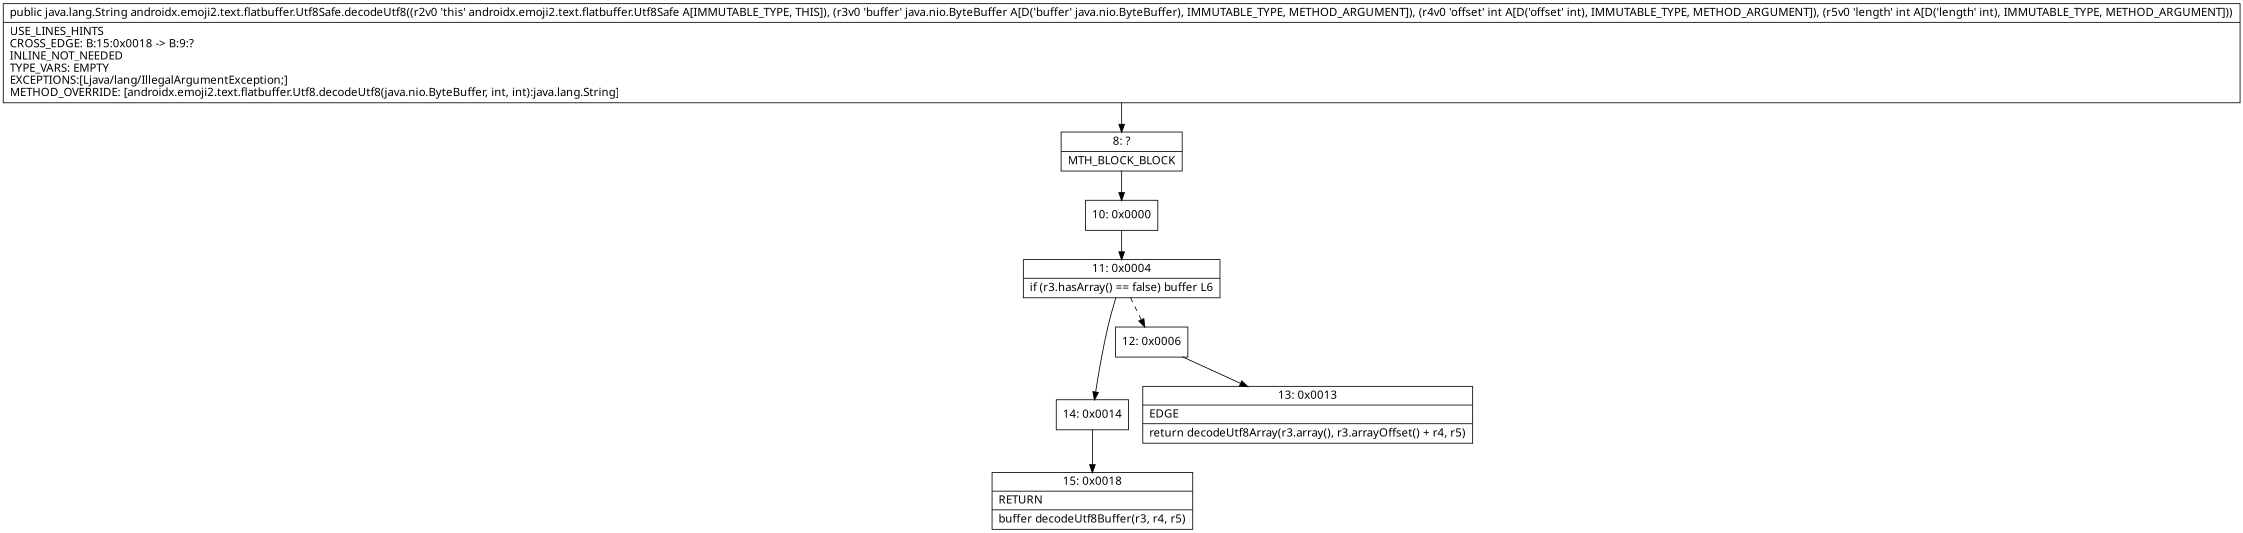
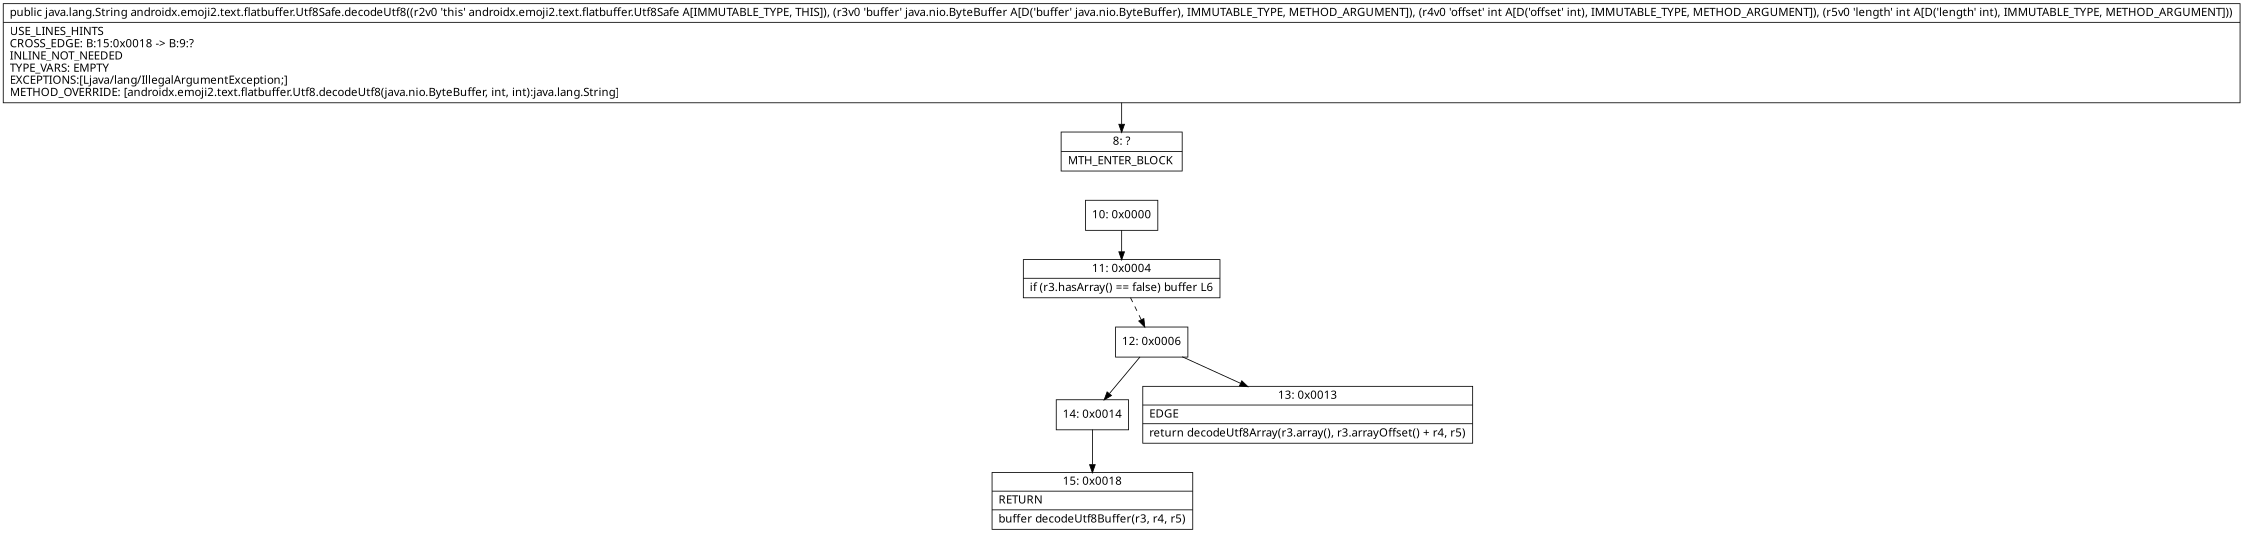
(1122, 161) -> (1120, 161)
(1122, 182) -> none
(1104, 344) -> (1125, 375)
